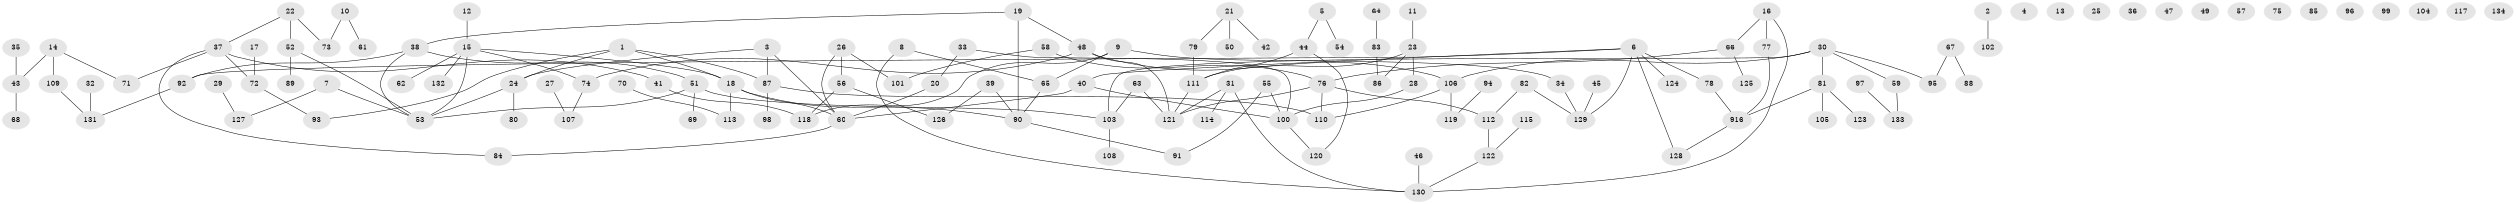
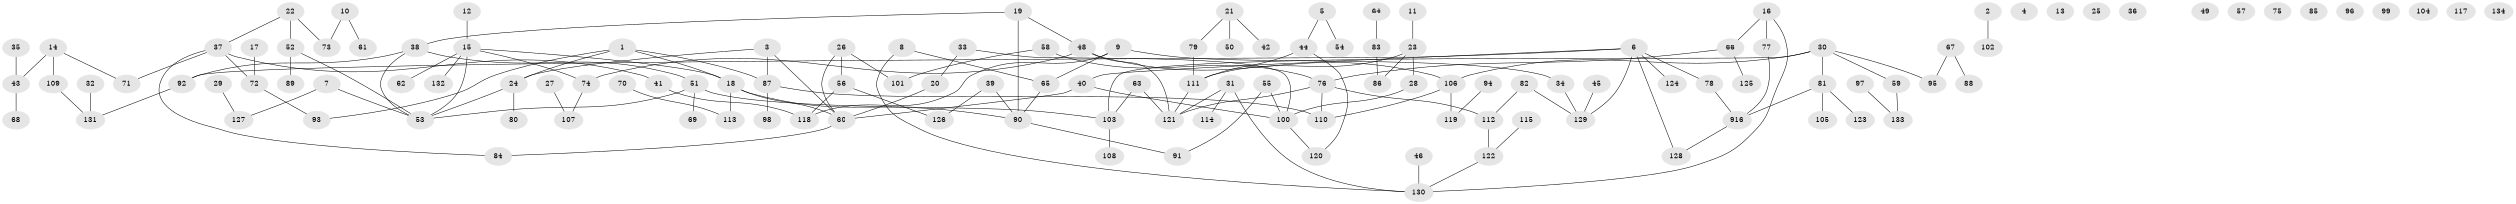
(2169, 12) -> none
